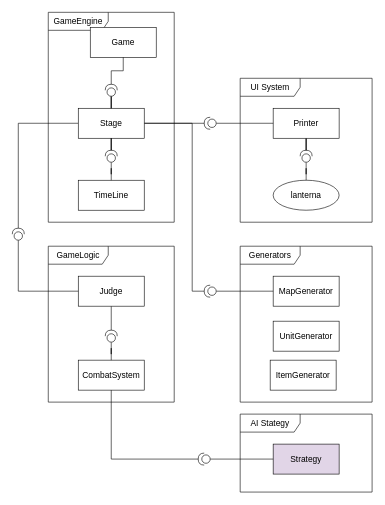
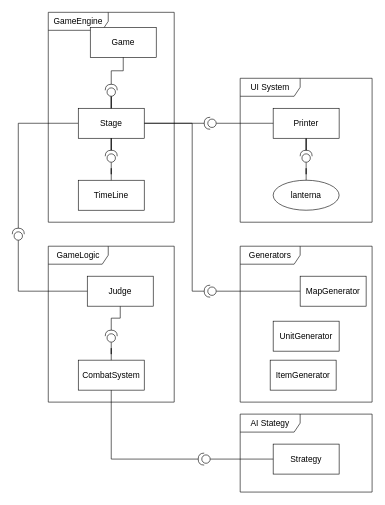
(111, 291) -> (120, 291)
(306, 291) -> (333, 291)
(306, 459) -> (306, 459)
